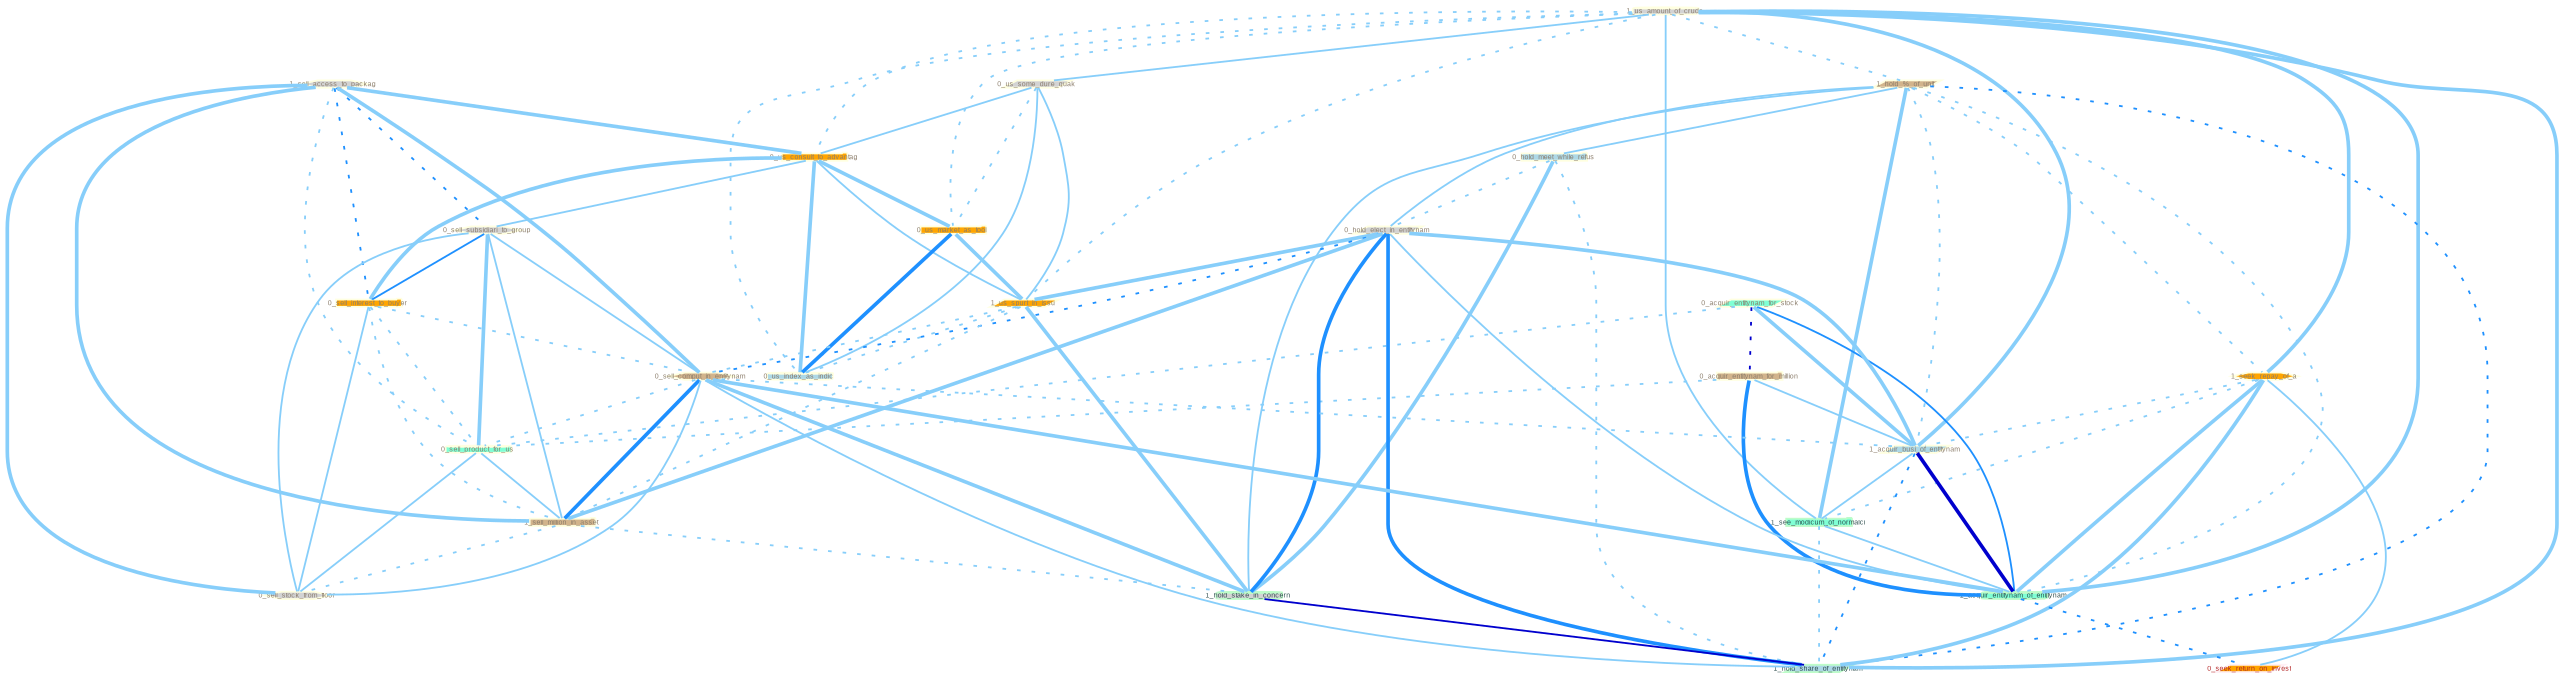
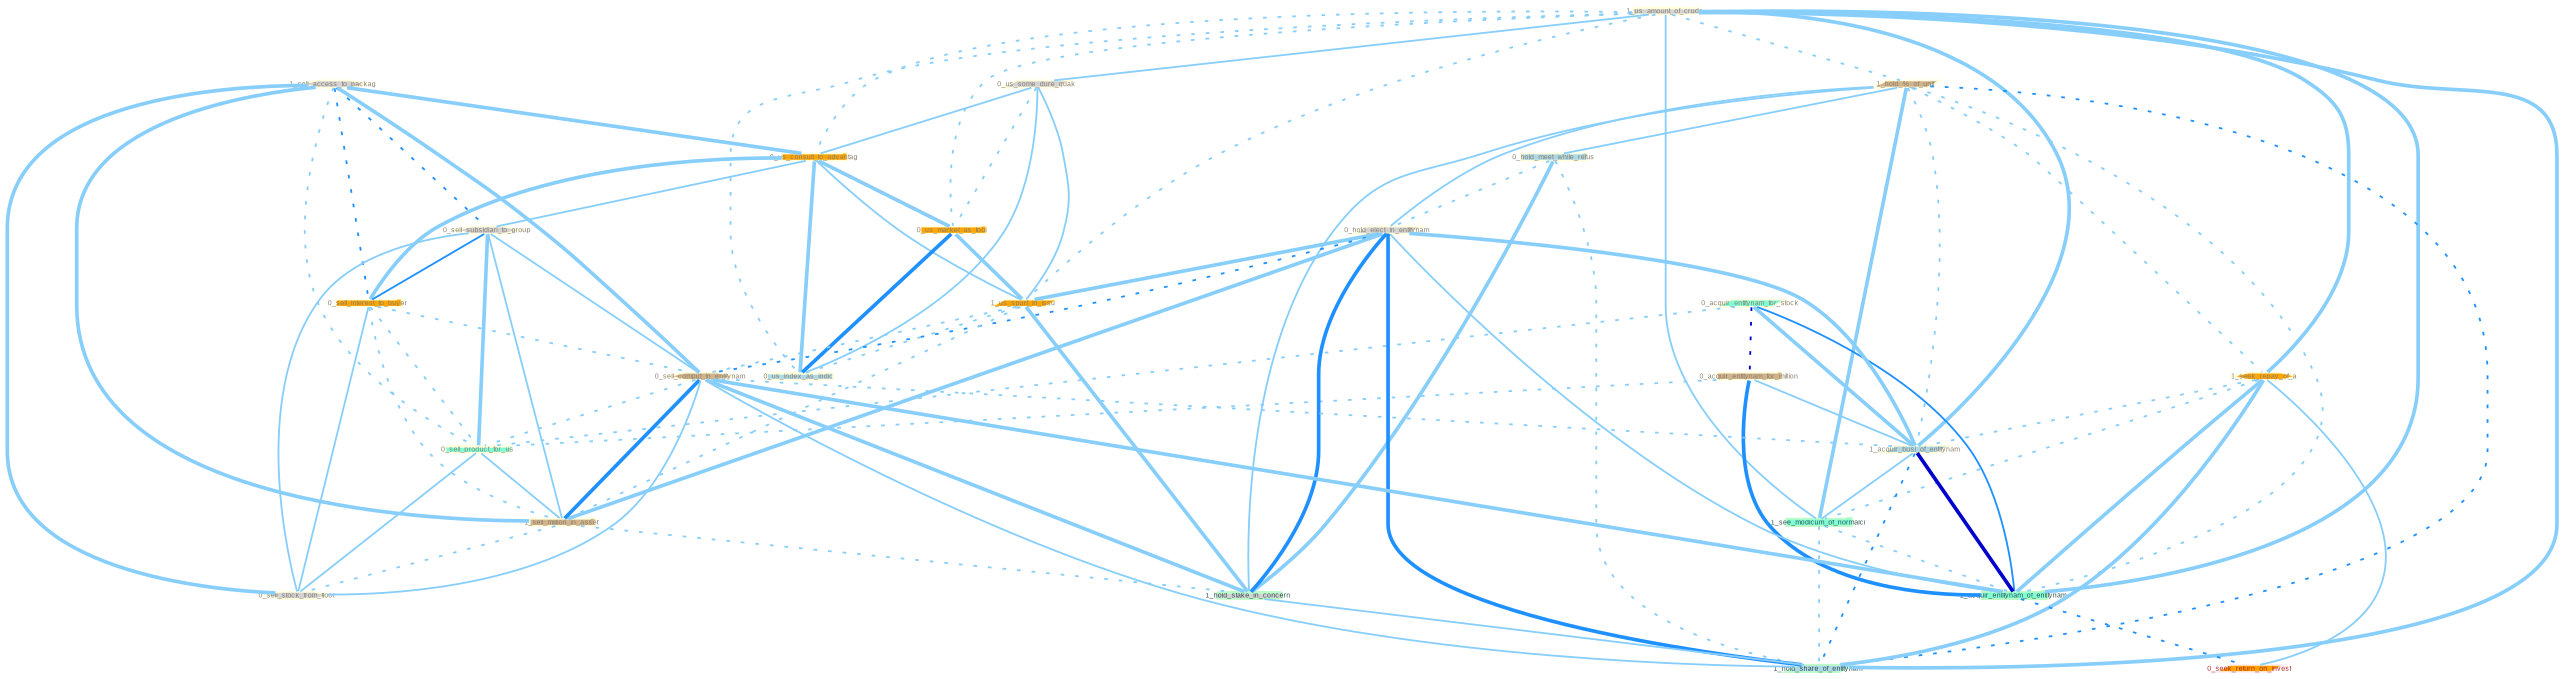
(1917, 559) -> (1917, 559)
(2015, 595) -> (2015, 595)
(1534, 632) -> (1534, 632)
